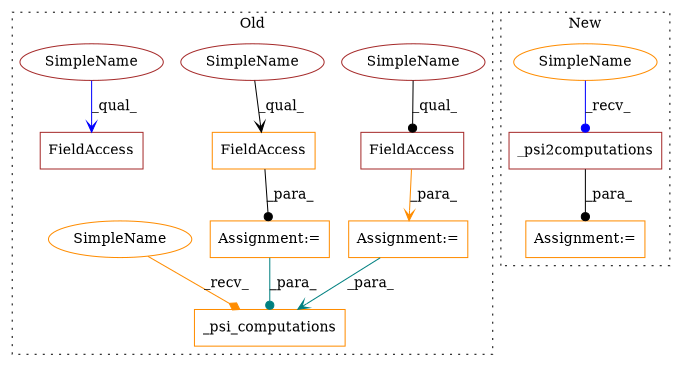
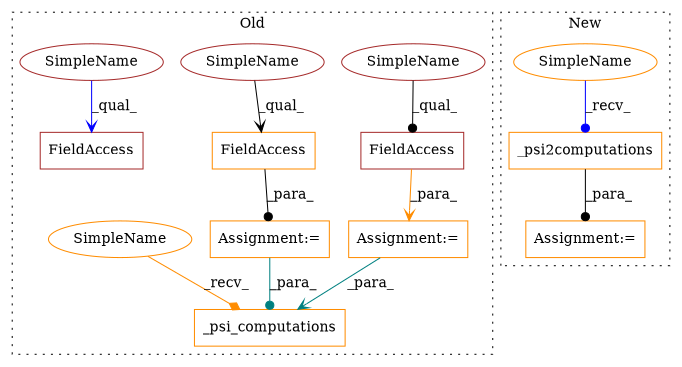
(585, 151) -> (585, 151)
